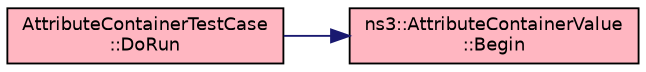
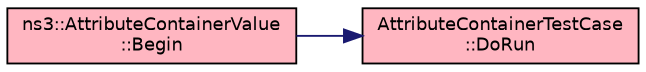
(307, 36) -> (320, 36)
